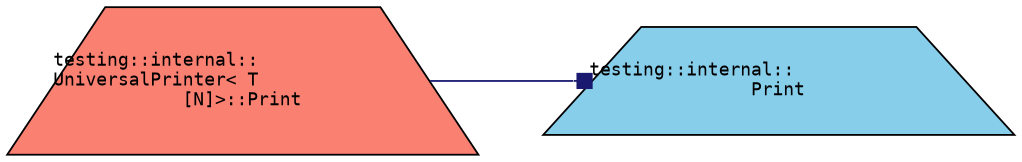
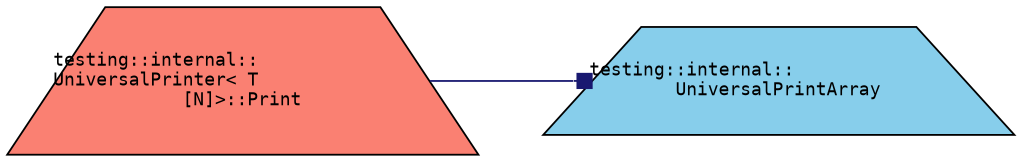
(779, 81) -> (779, 81)
